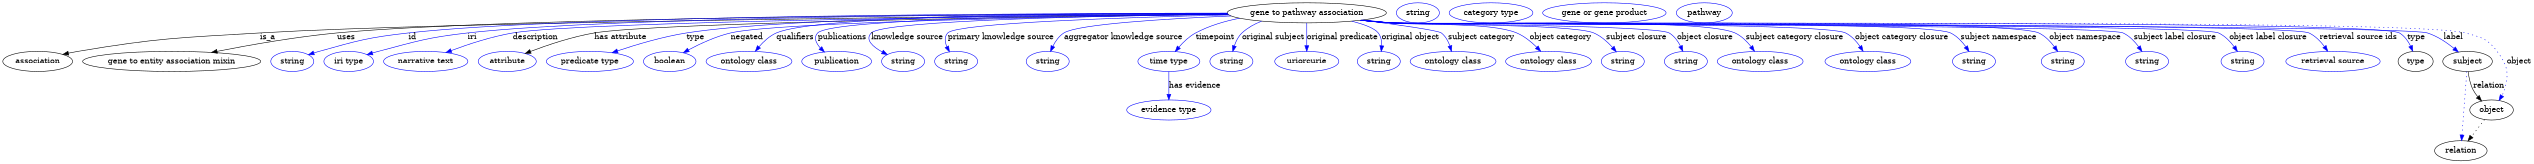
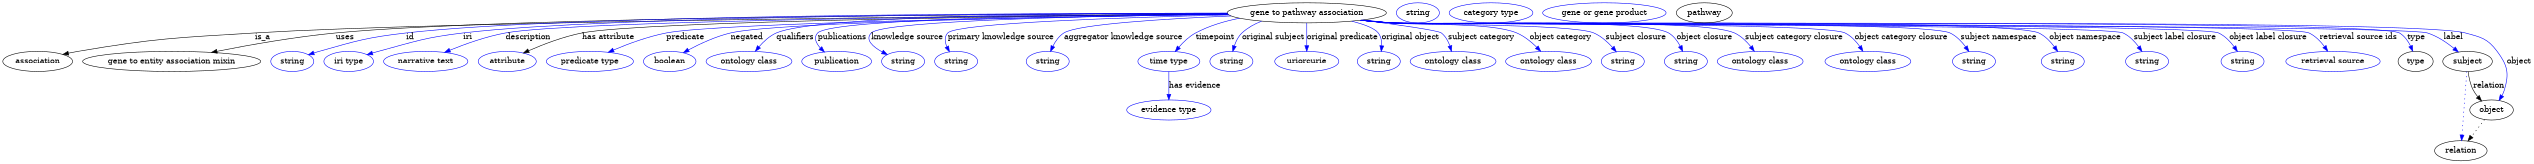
(1704, 13) -> (1704, 13)
(1956, 23) -> (1956, 23)
(695, 37) -> (685, 37)
